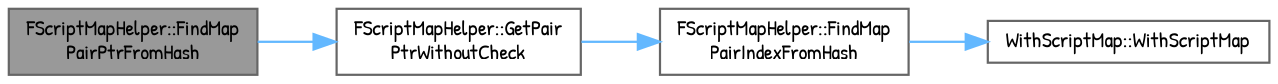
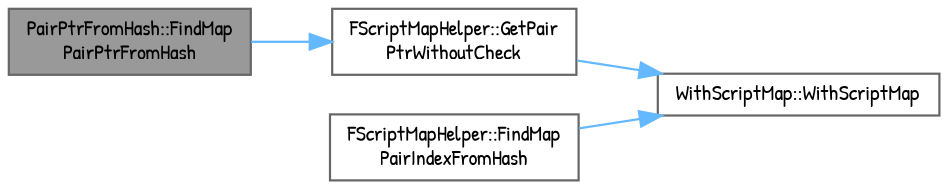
(133, 42) -> (130, 42)
(609, 42) -> (608, 65)
